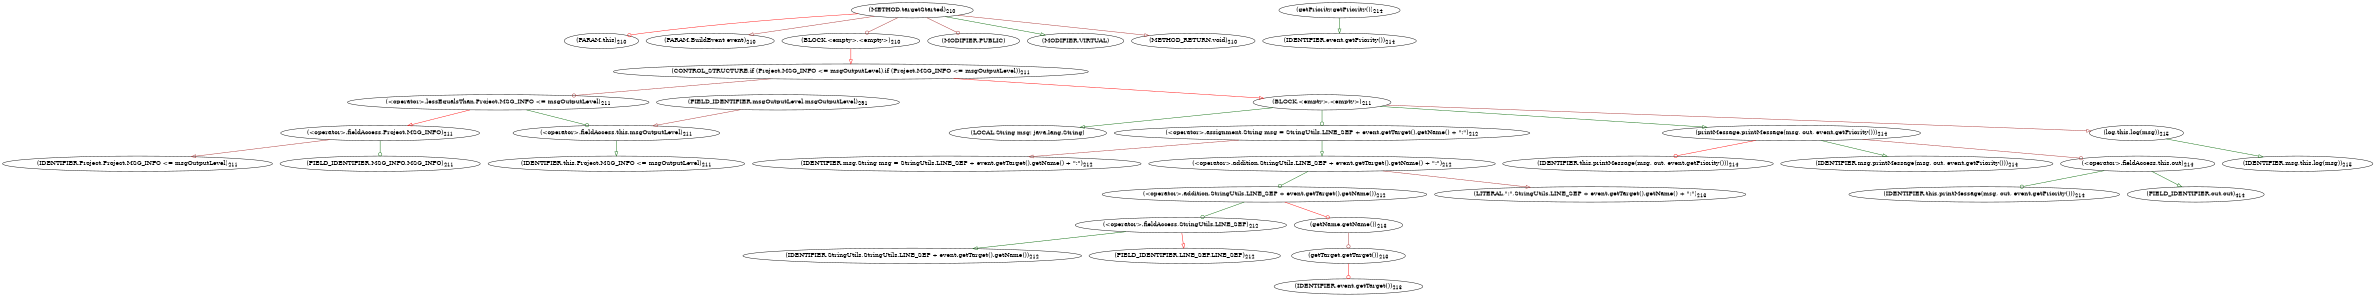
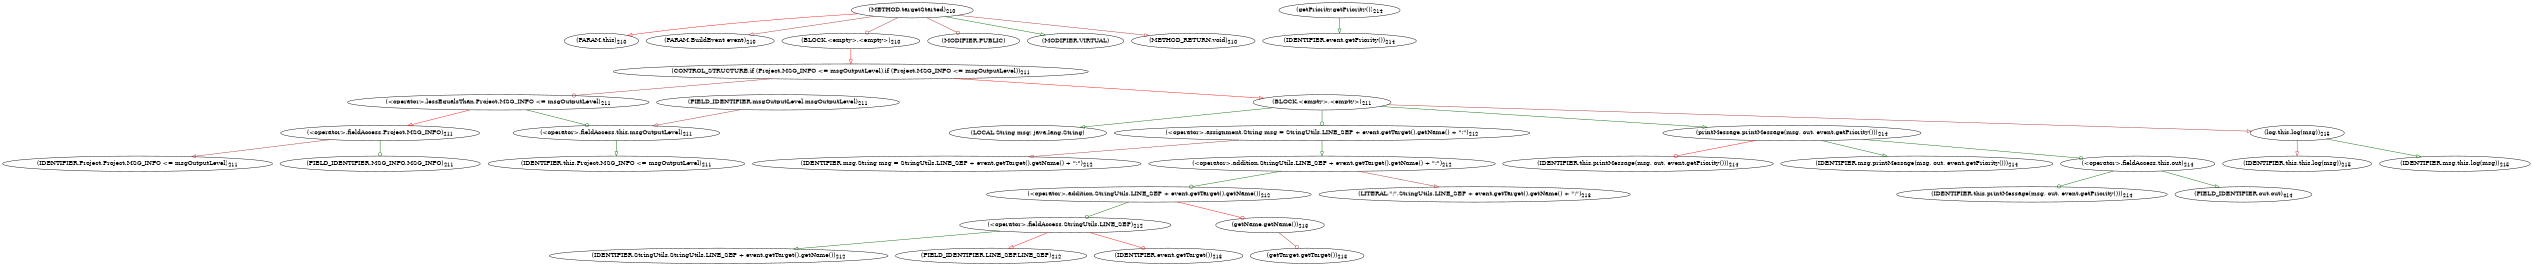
(744, 22) -> (745, 22)
(863, 102) -> (863, 102)
(1971, 149) -> (1971, 149)
none -> (2297, 164)
(1348, 270) -> (1116, 240)
